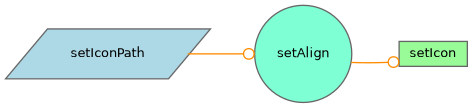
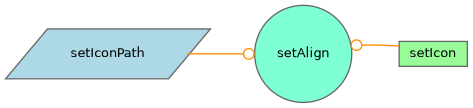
(370, 63) -> (380, 45)
